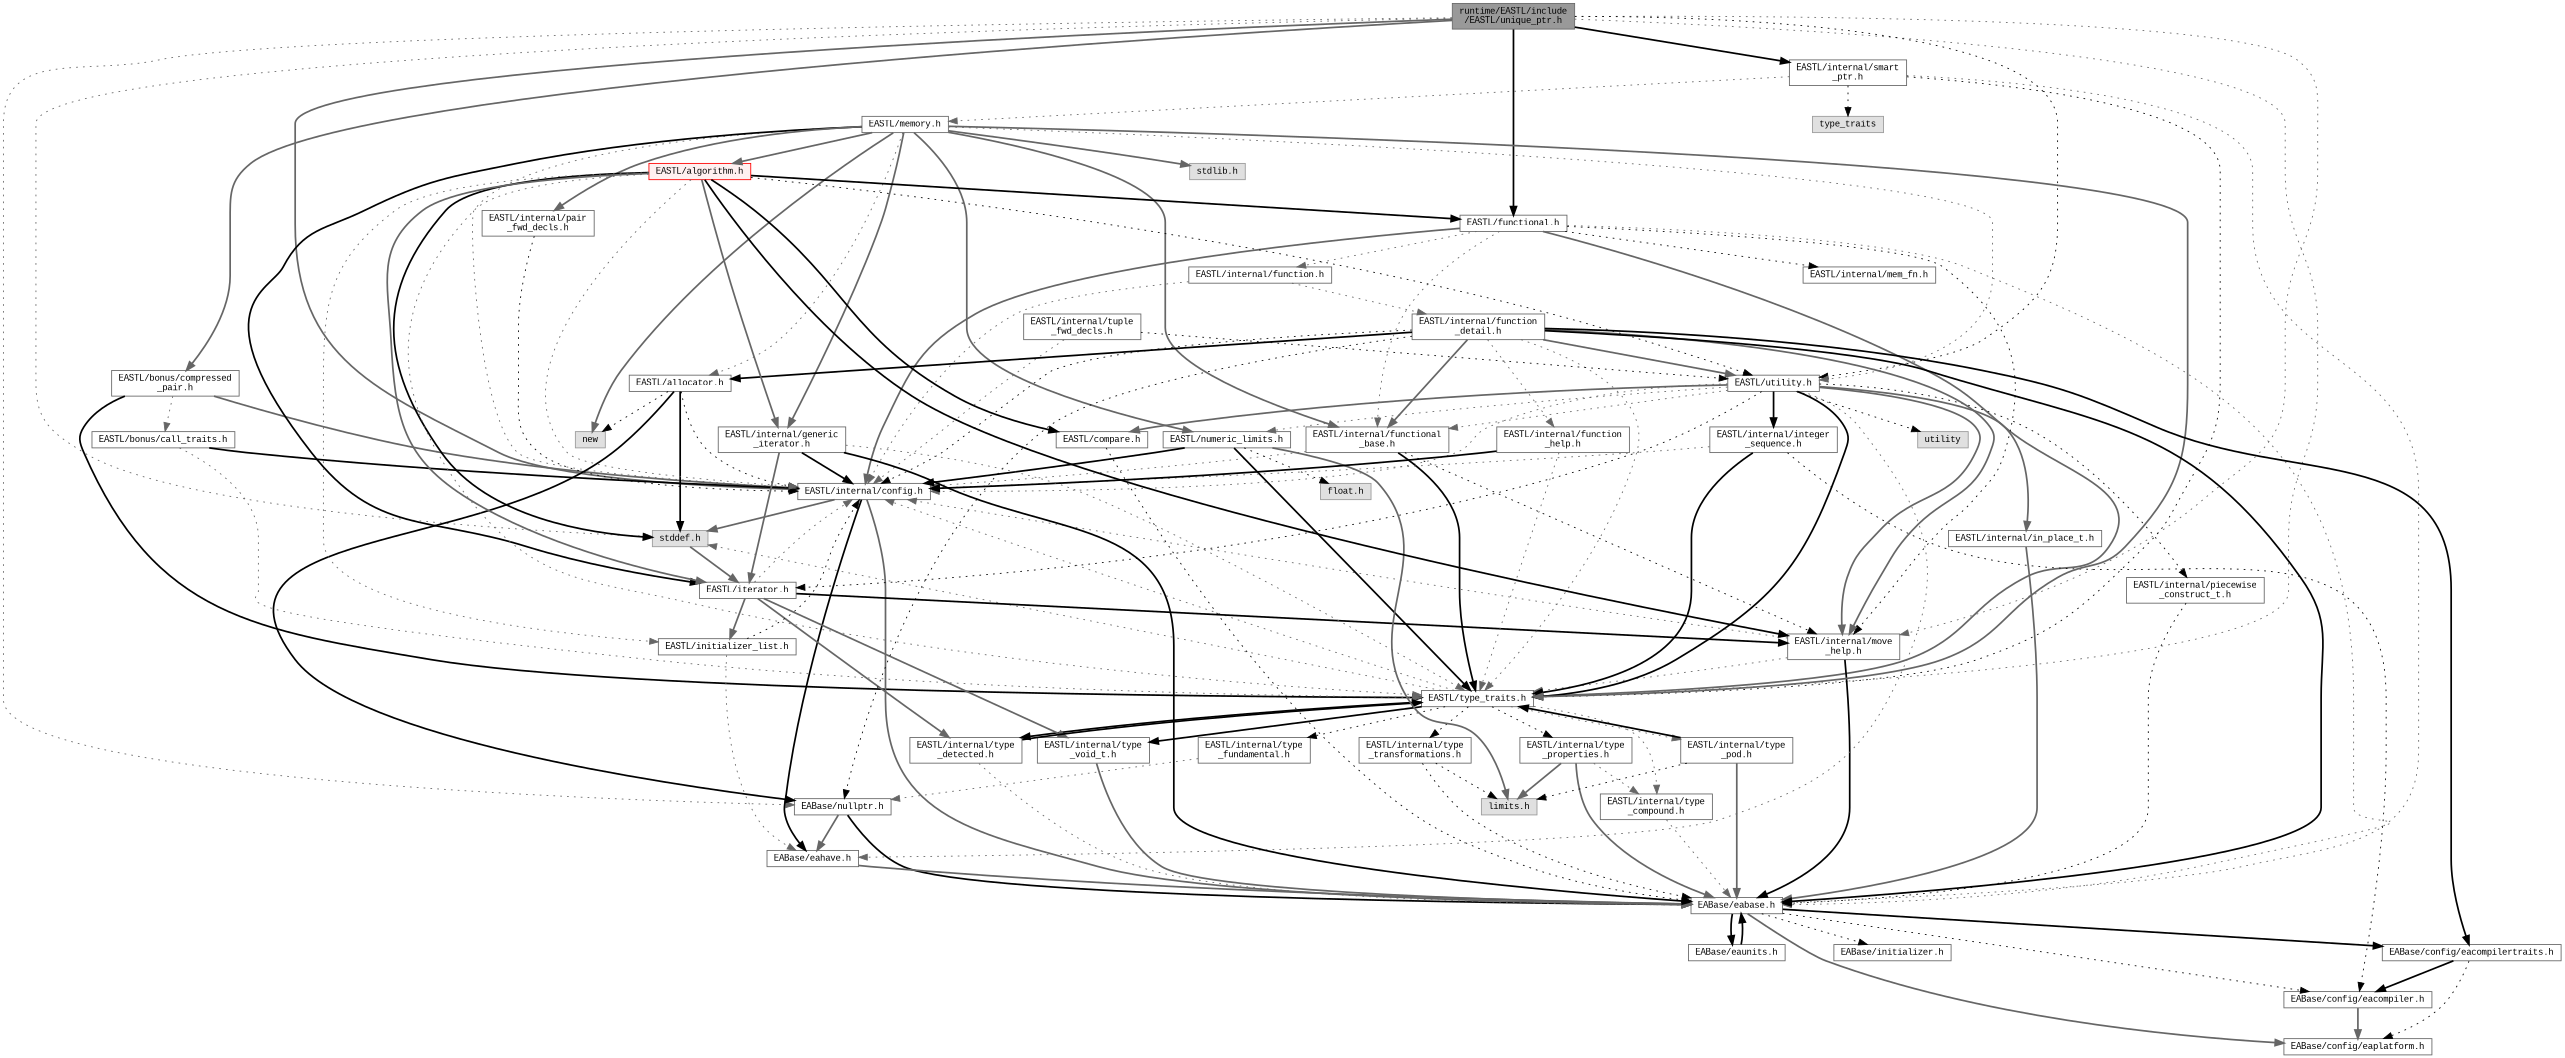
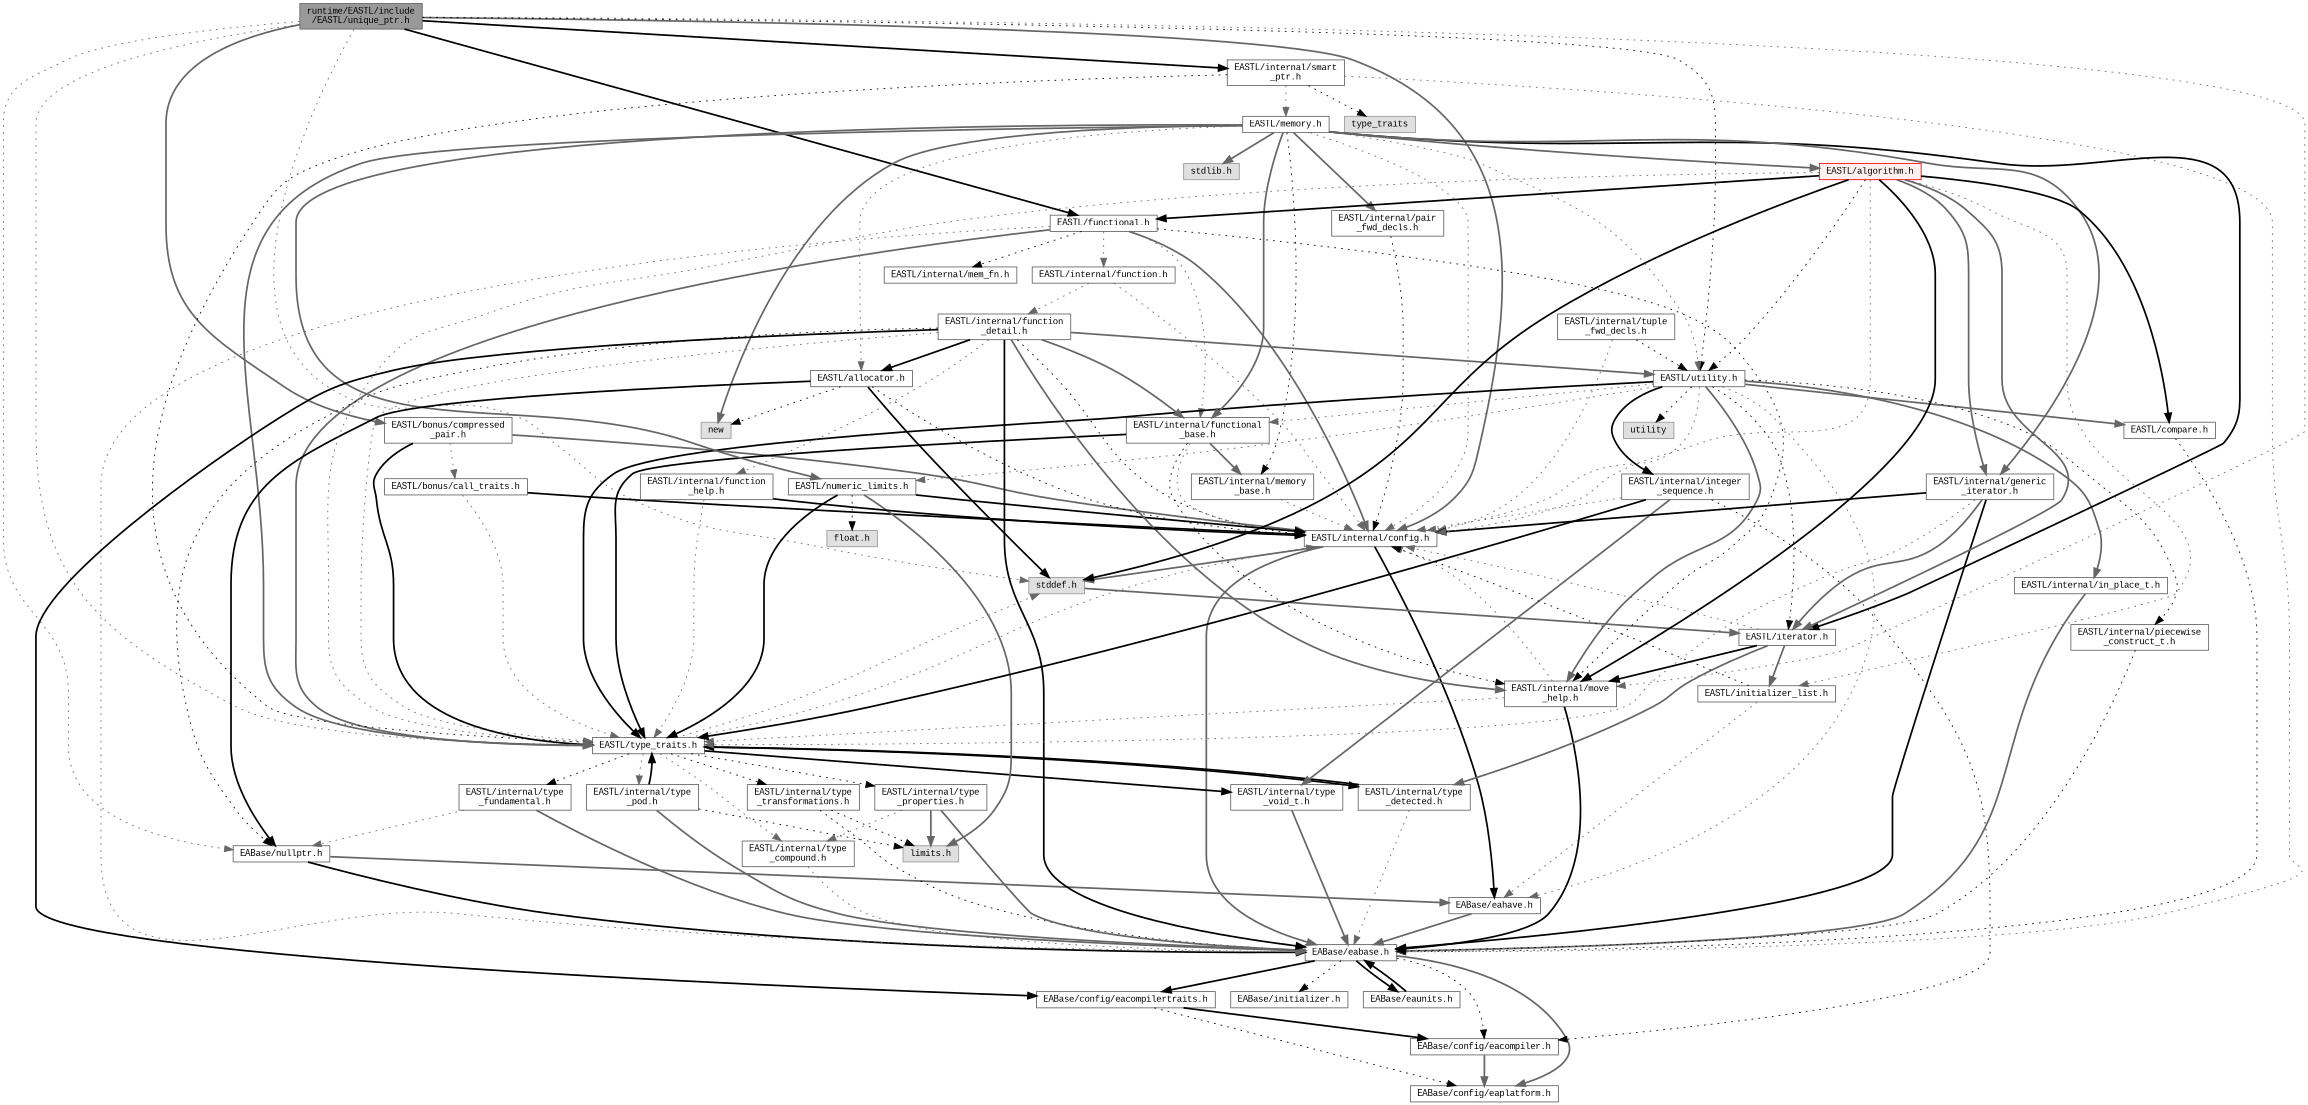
none -> (1253, 487)
(912, 666) -> (1489, 639)
none -> (886, 928)
